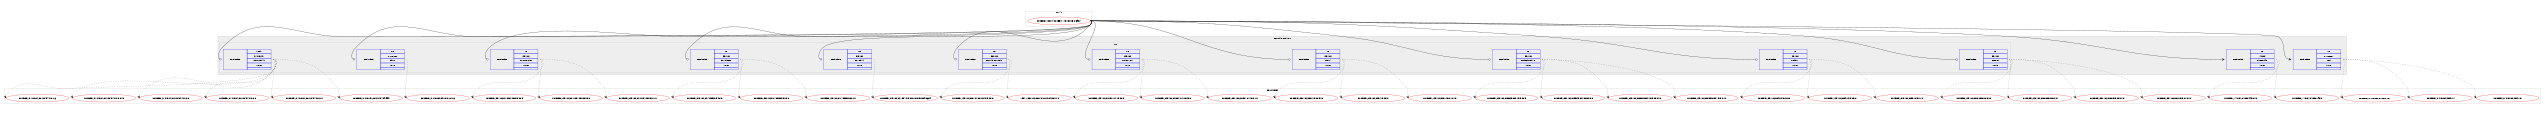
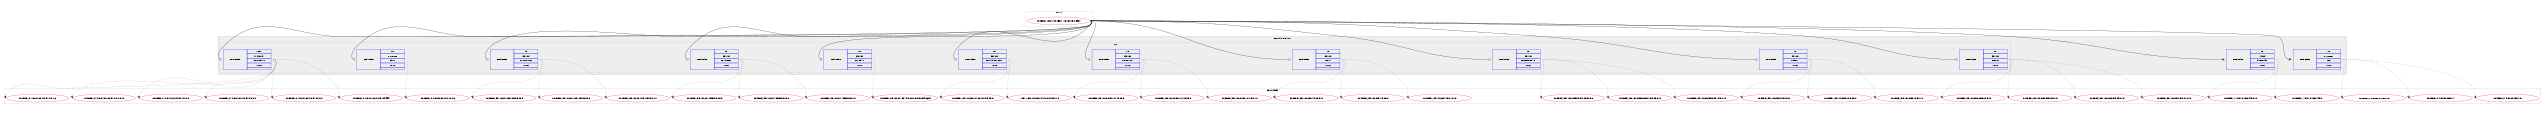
(1507, 98) -> none
